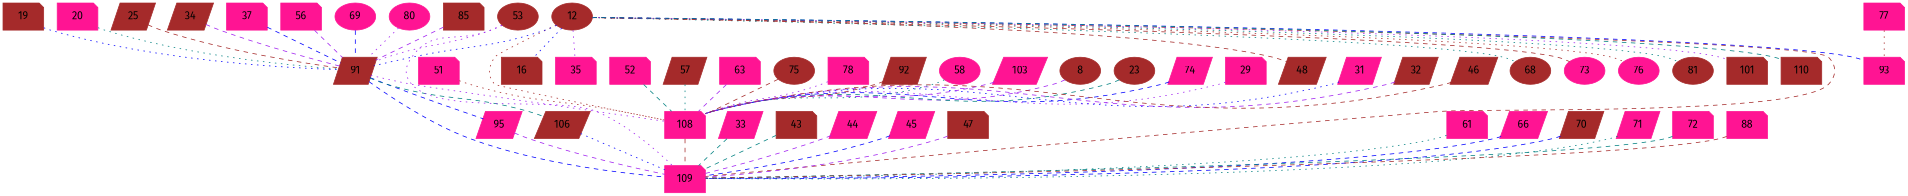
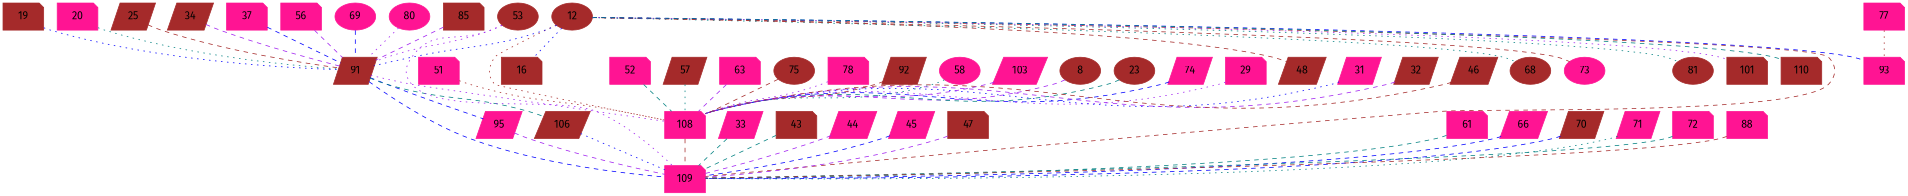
(576, 71) -> none
(1639, 71) -> none
(1077, 169) -> (1077, 169)
